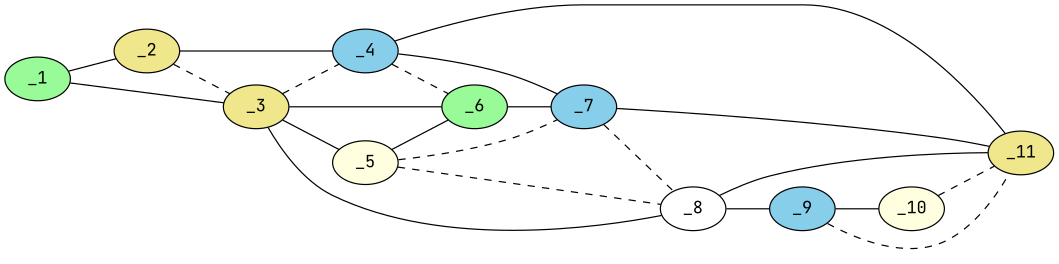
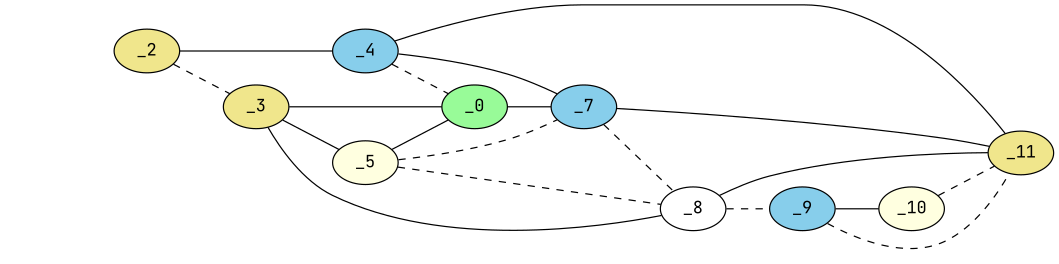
(38, 79) -> none
(311, 79) -> none
(475, 107) -> (475, 107)
(748, 209) -> (748, 209)
